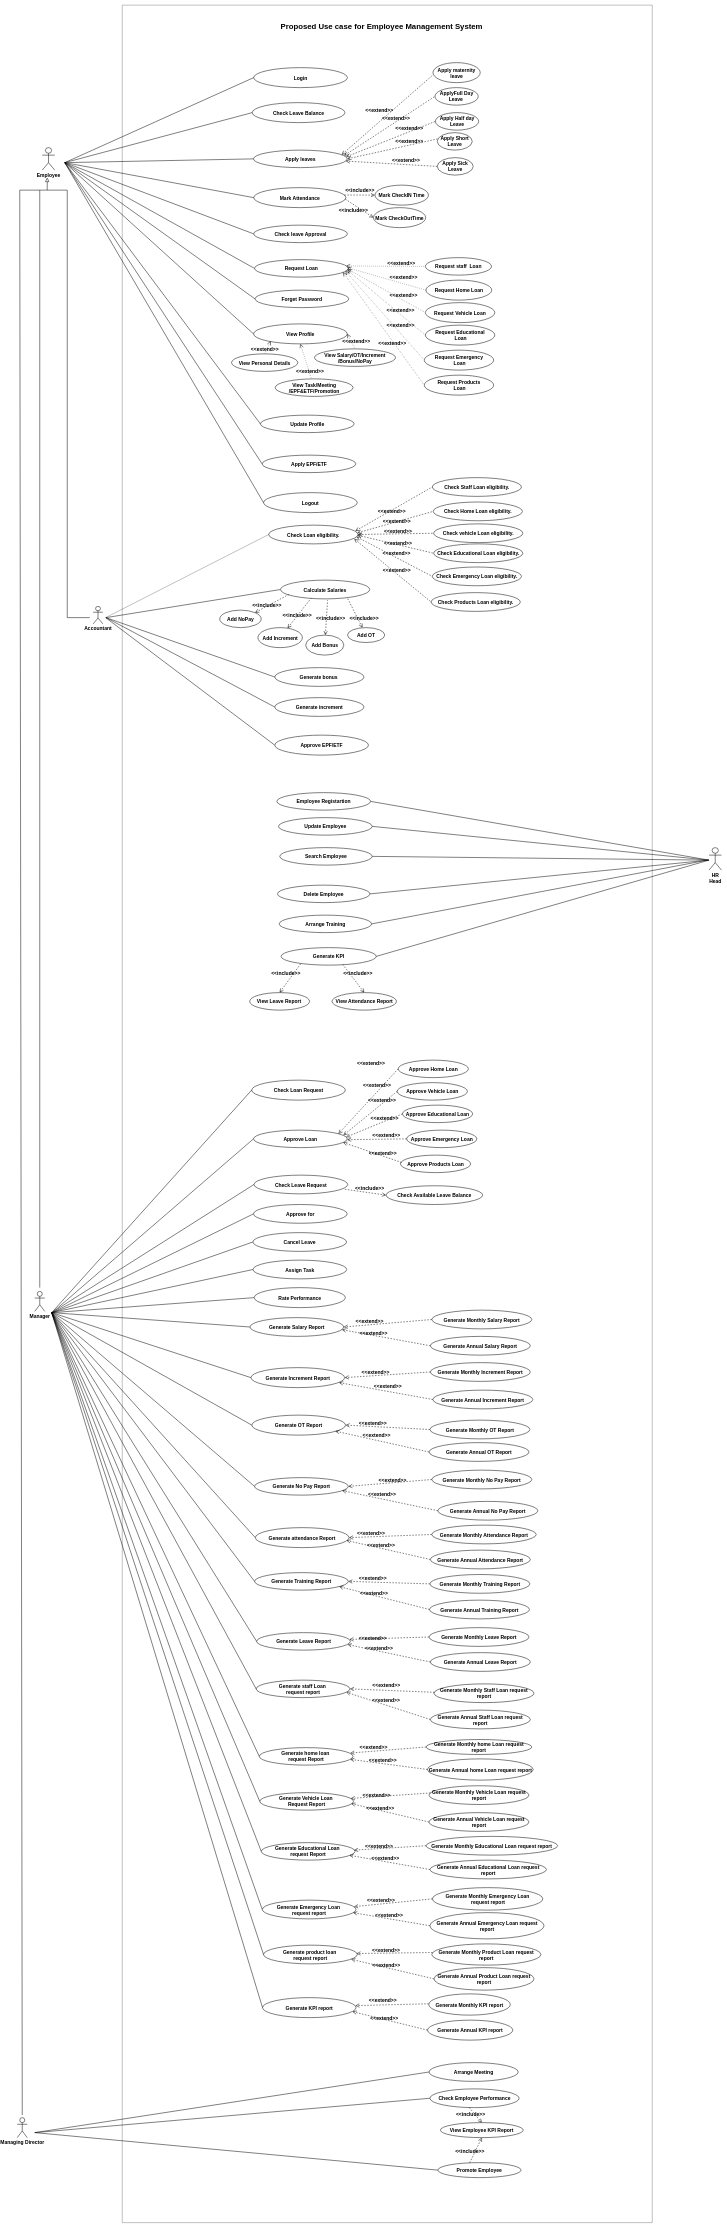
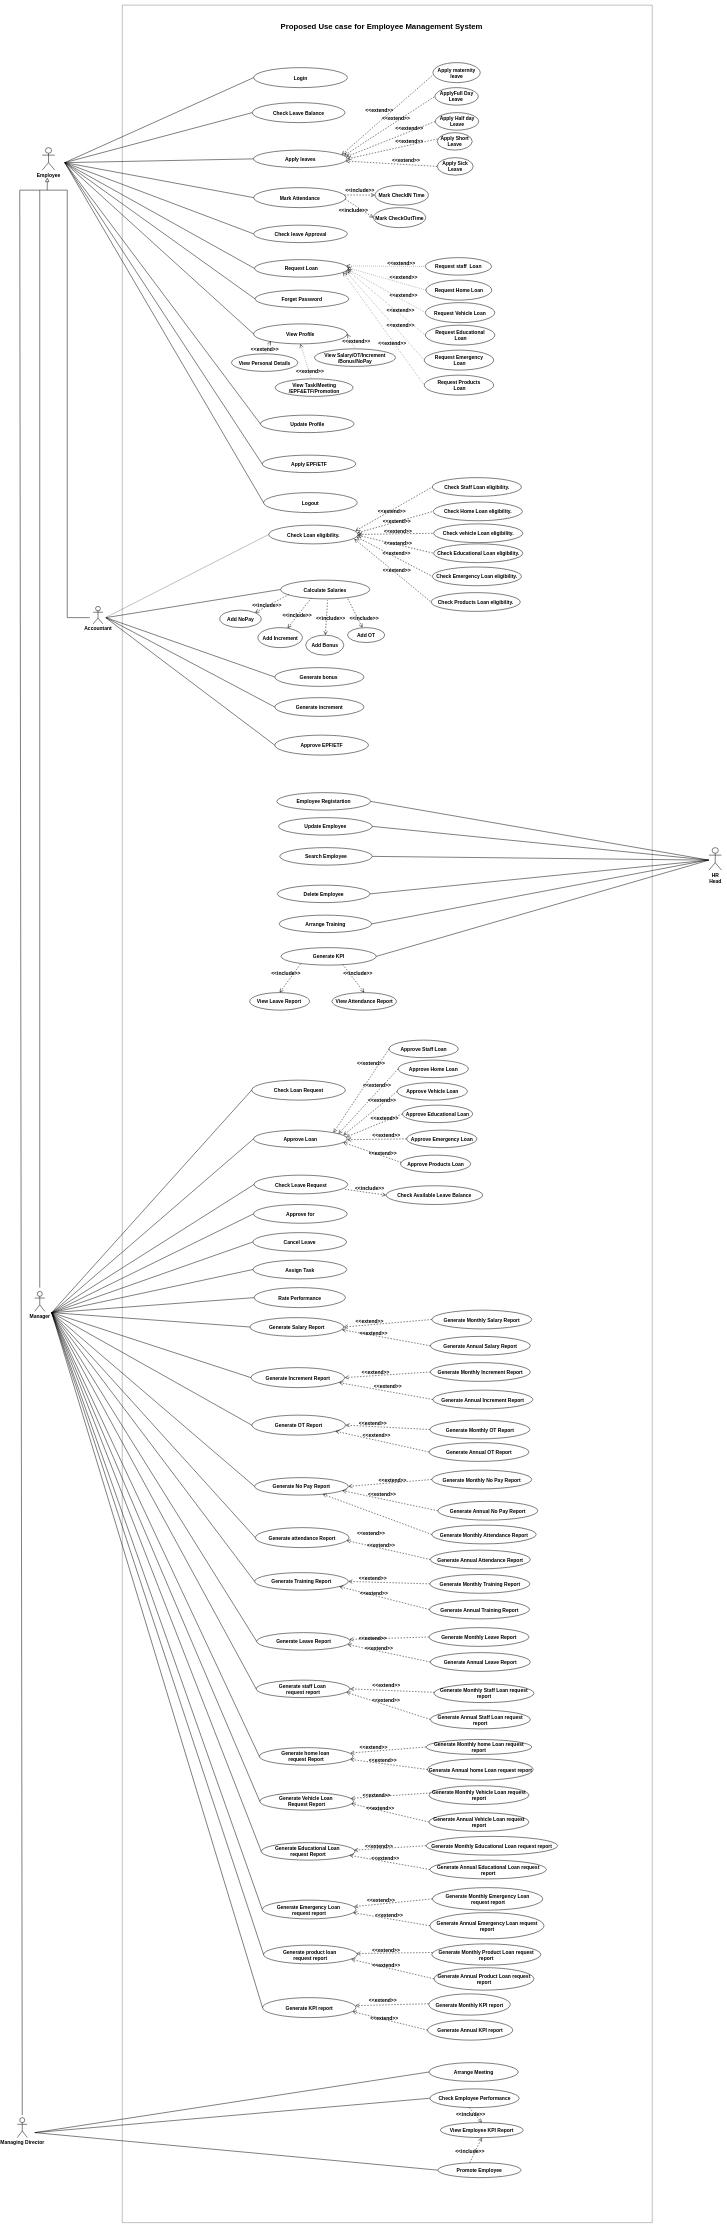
none -> (424, 1049)
none -> (356, 1099)
(379, 1536) -> (377, 1514)
